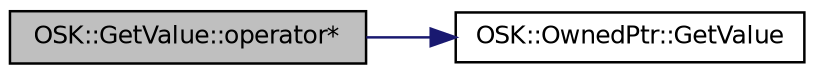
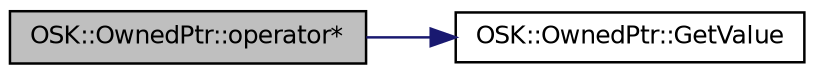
(188, 37) -> (188, 37)
